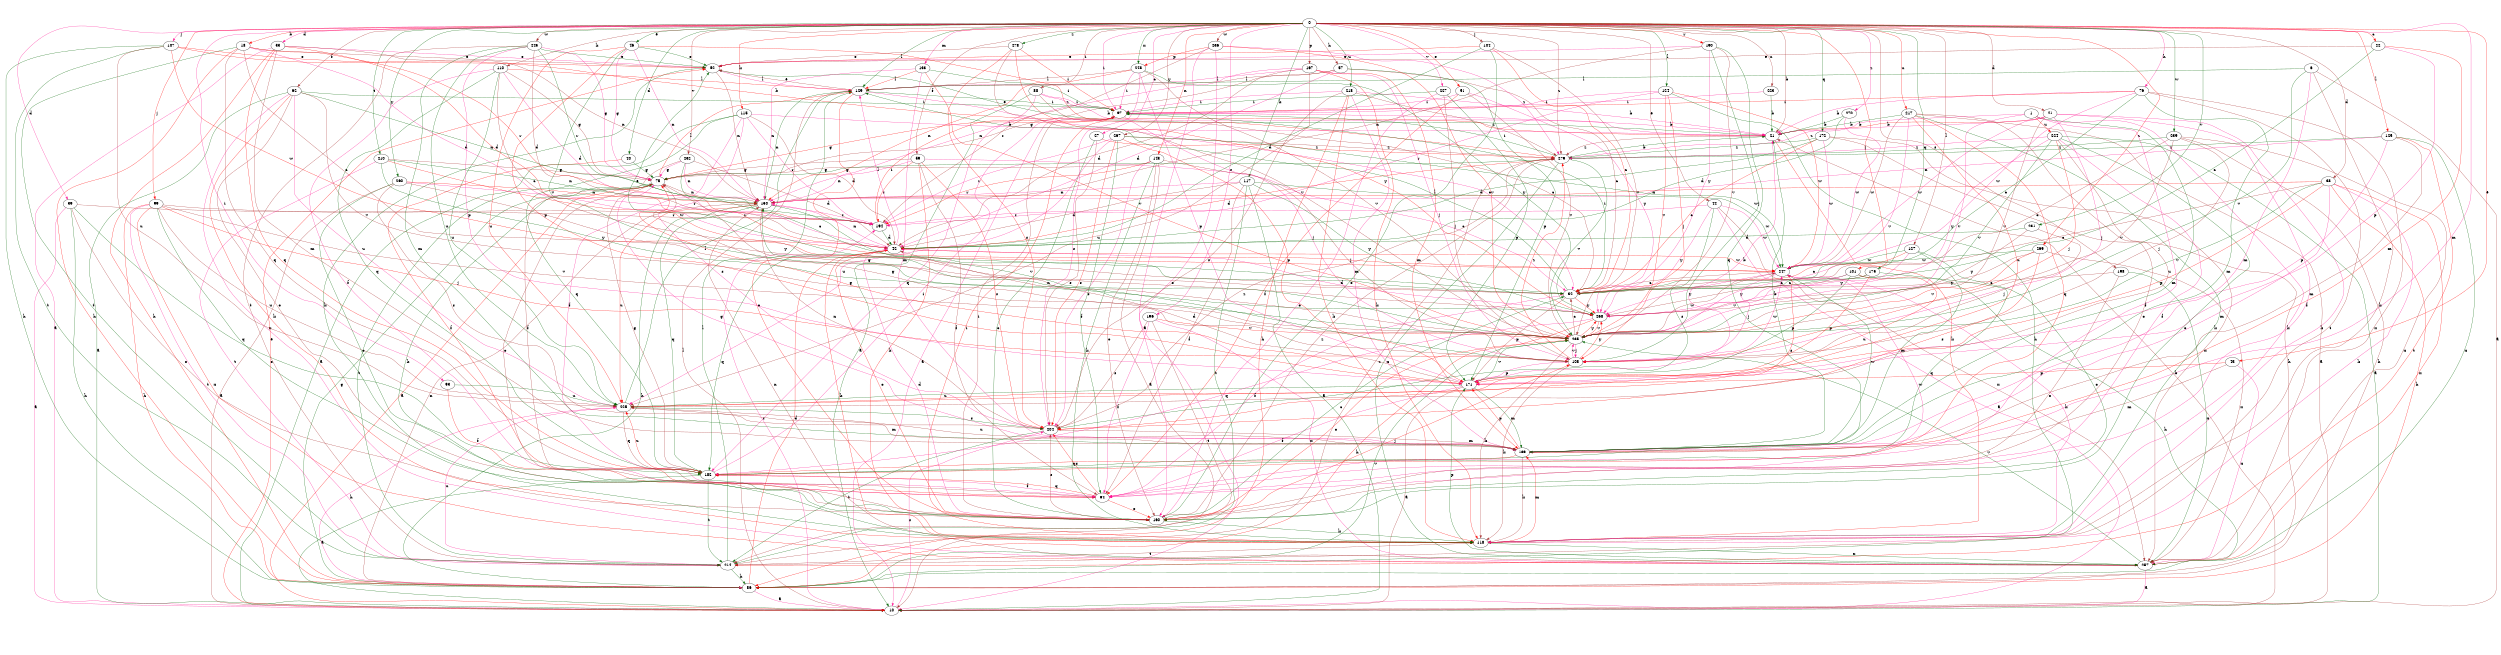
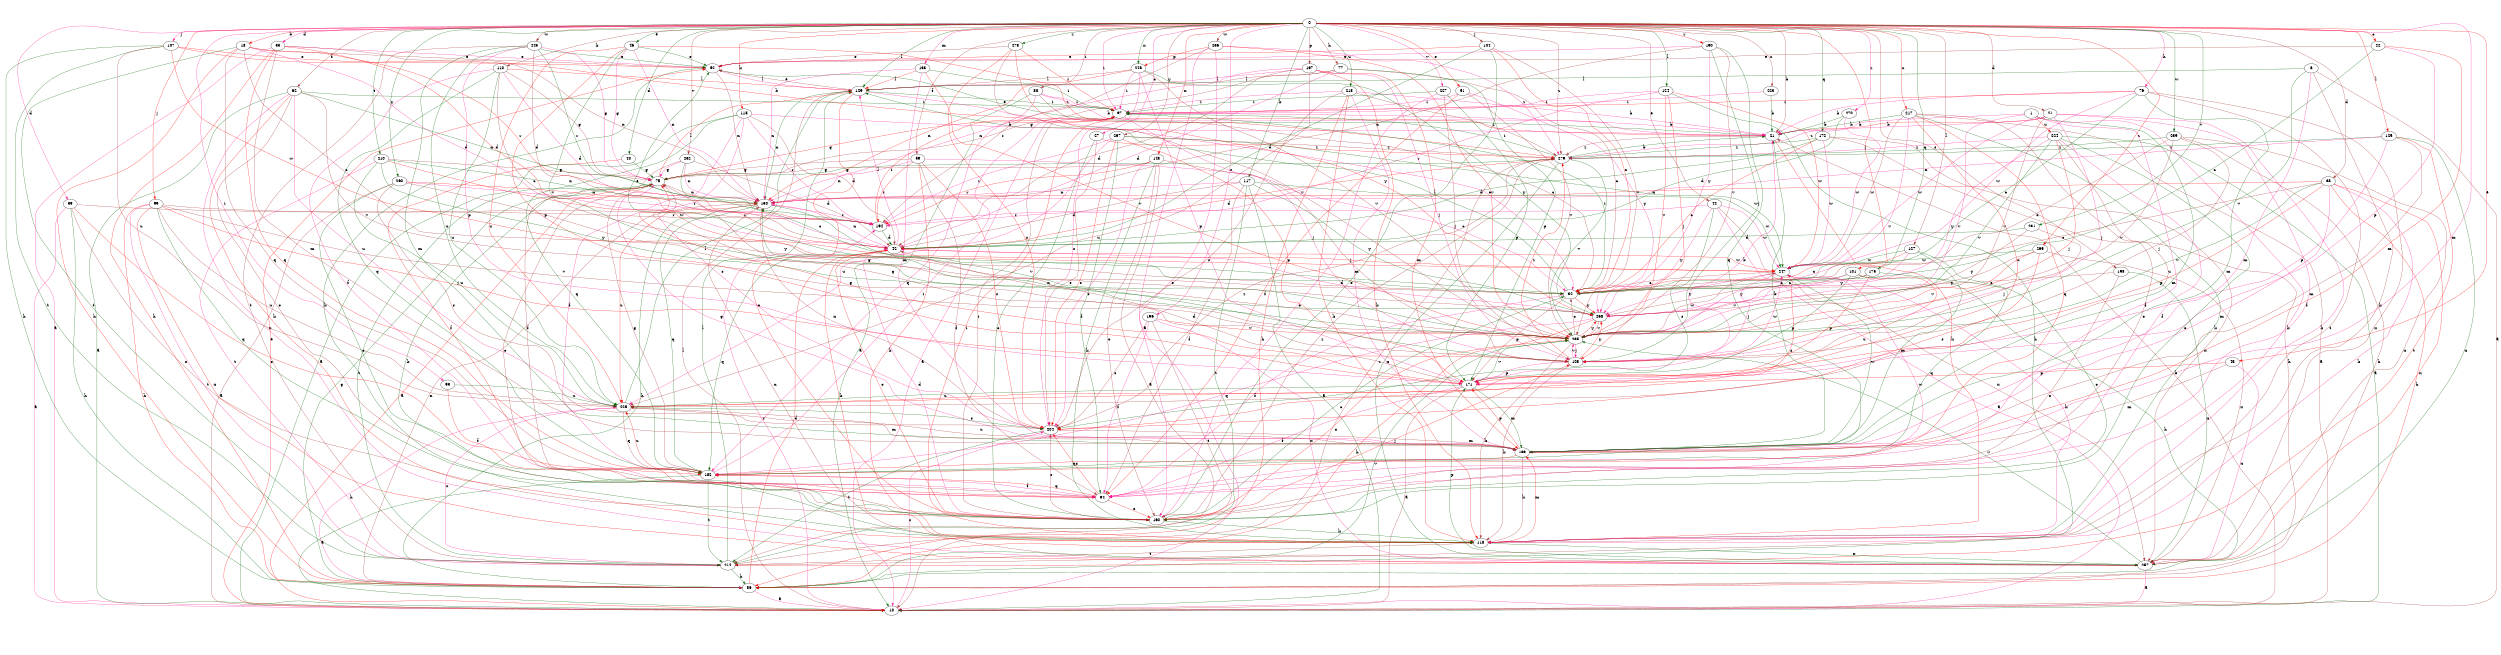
(1341, 68) -> (1341, 68)
none -> (466, 289)
(370, 381) -> (370, 381)
